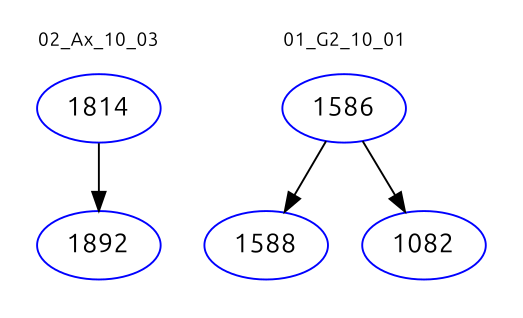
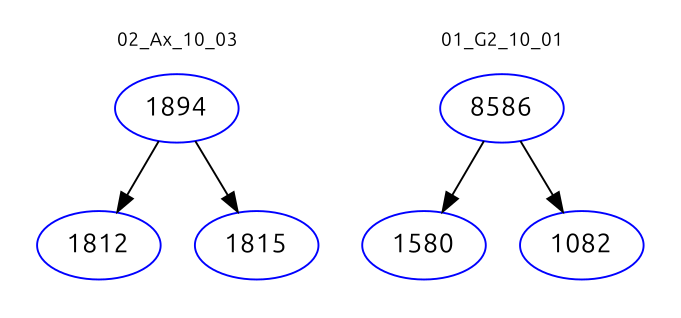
(99, 108) -> (177, 108)
(344, 108) -> (502, 108)
(99, 245) -> (99, 245)
none -> (257, 245)
(266, 245) -> (424, 245)
